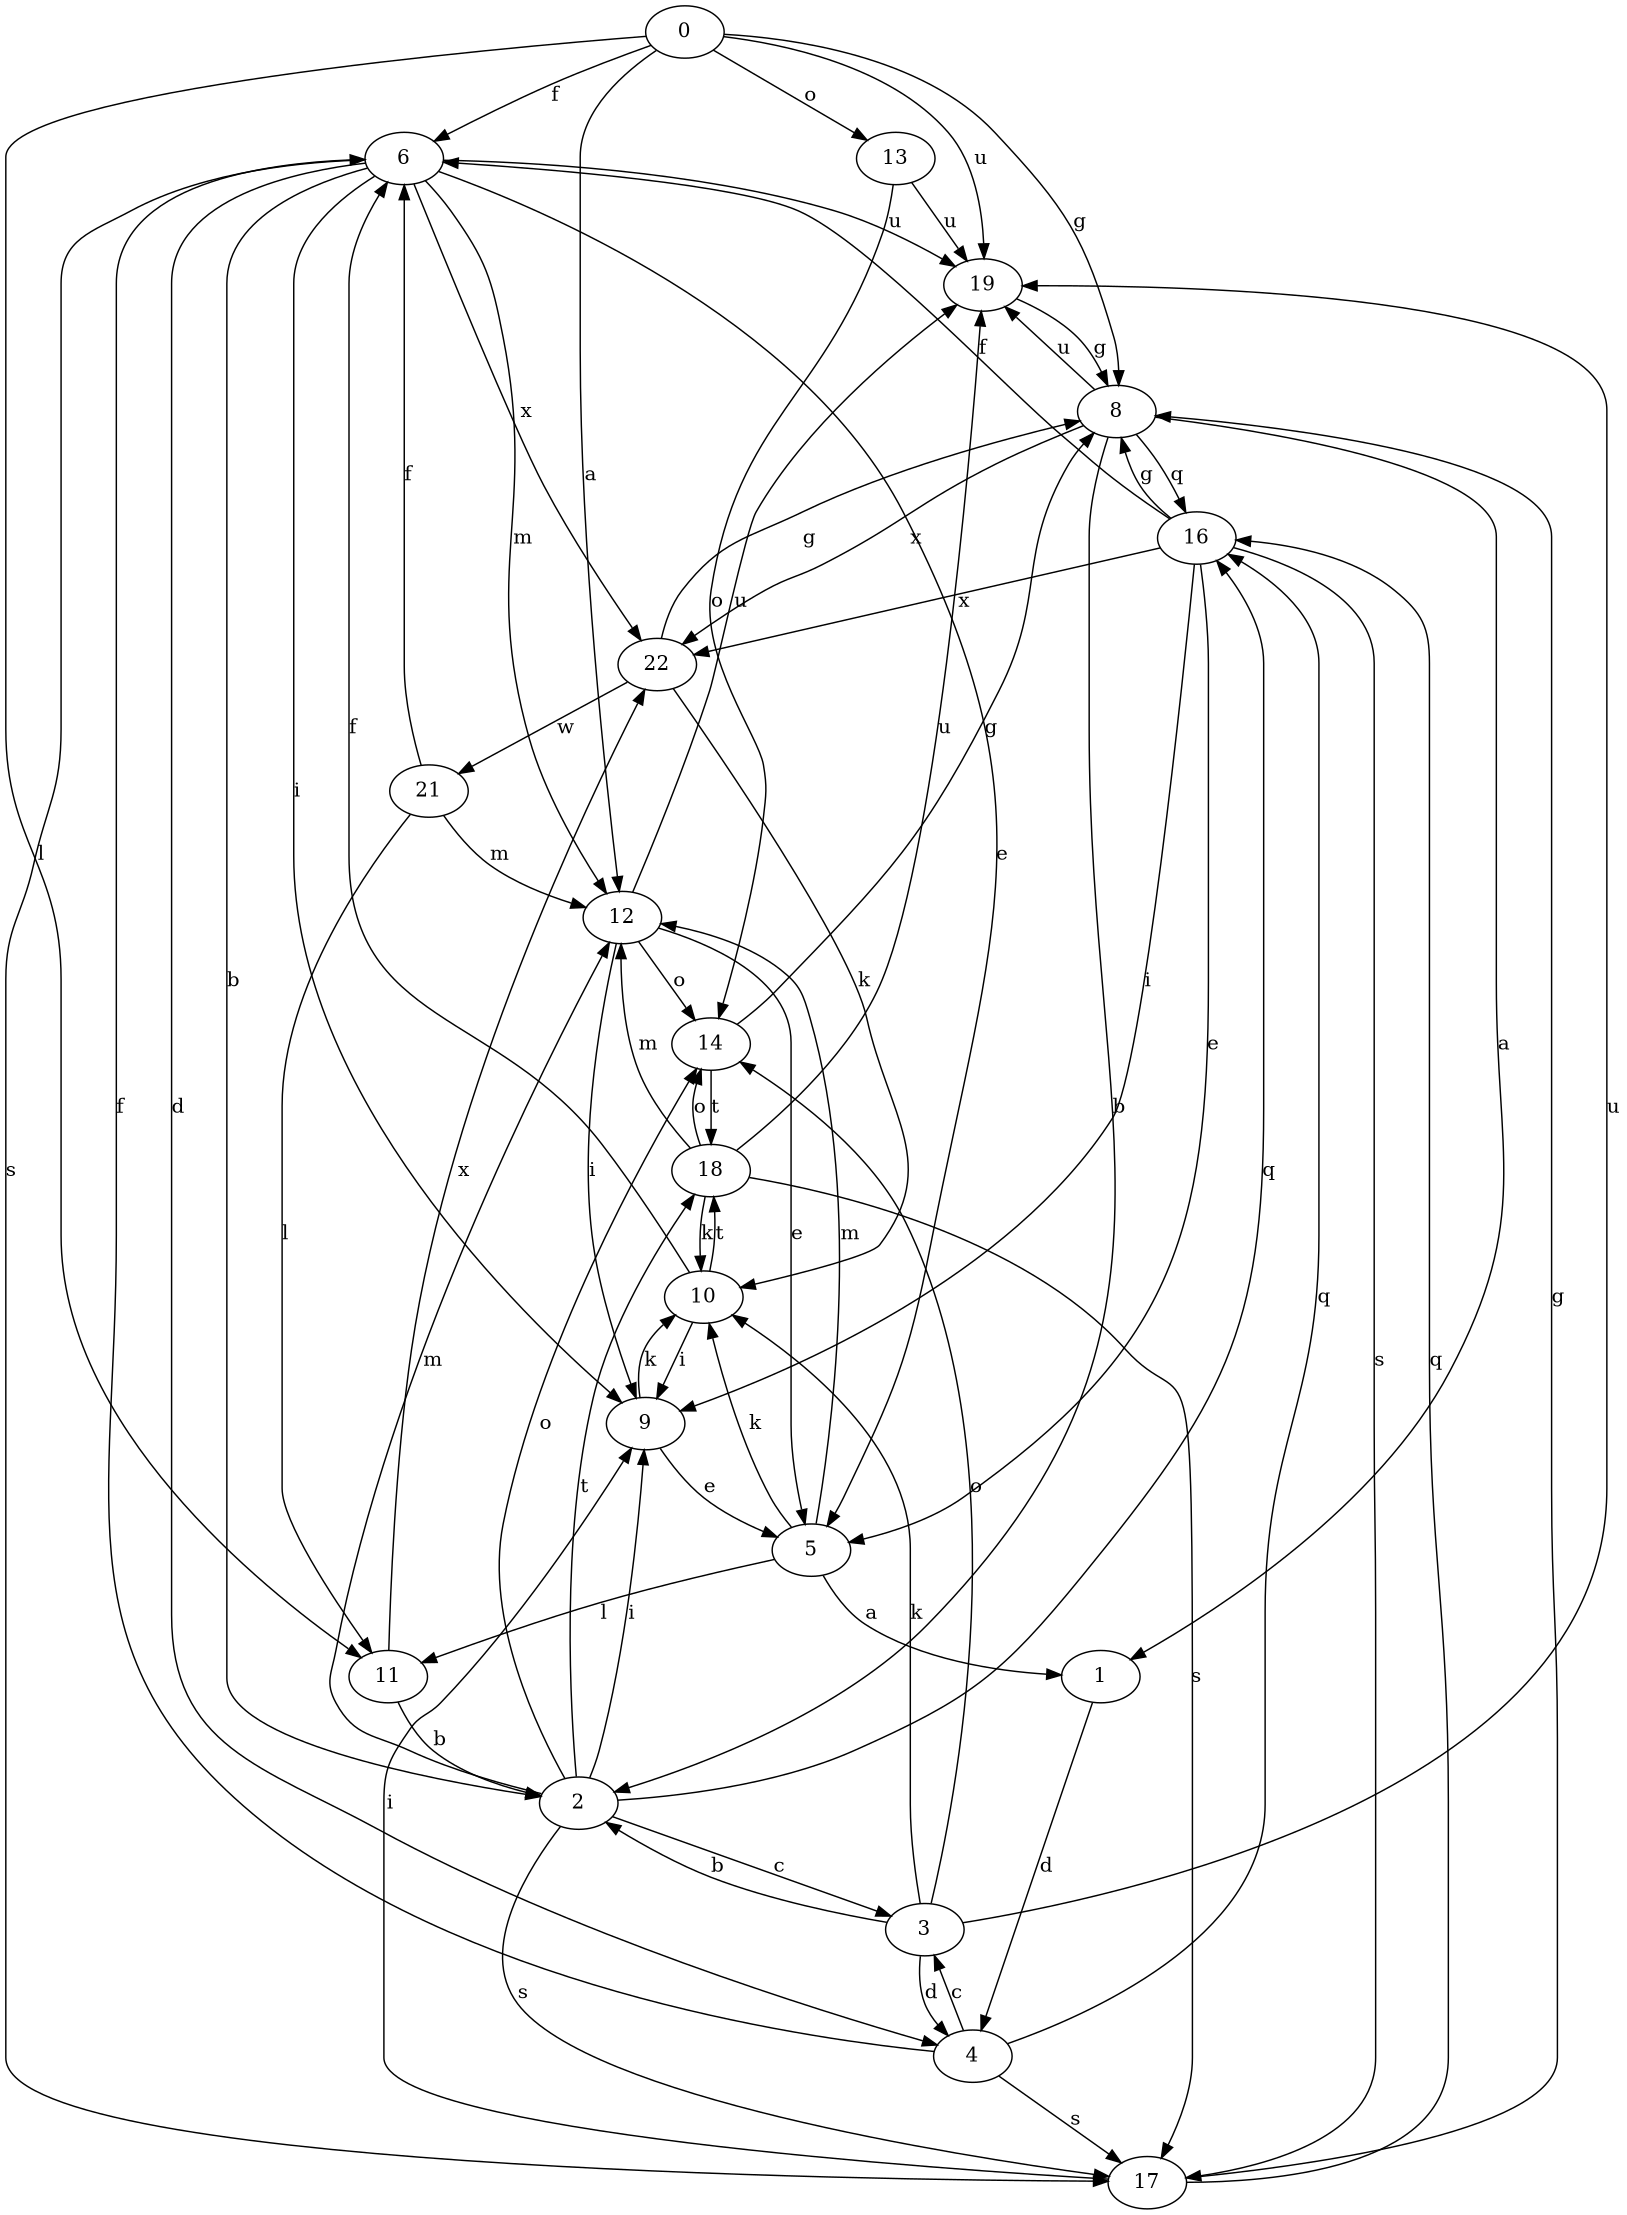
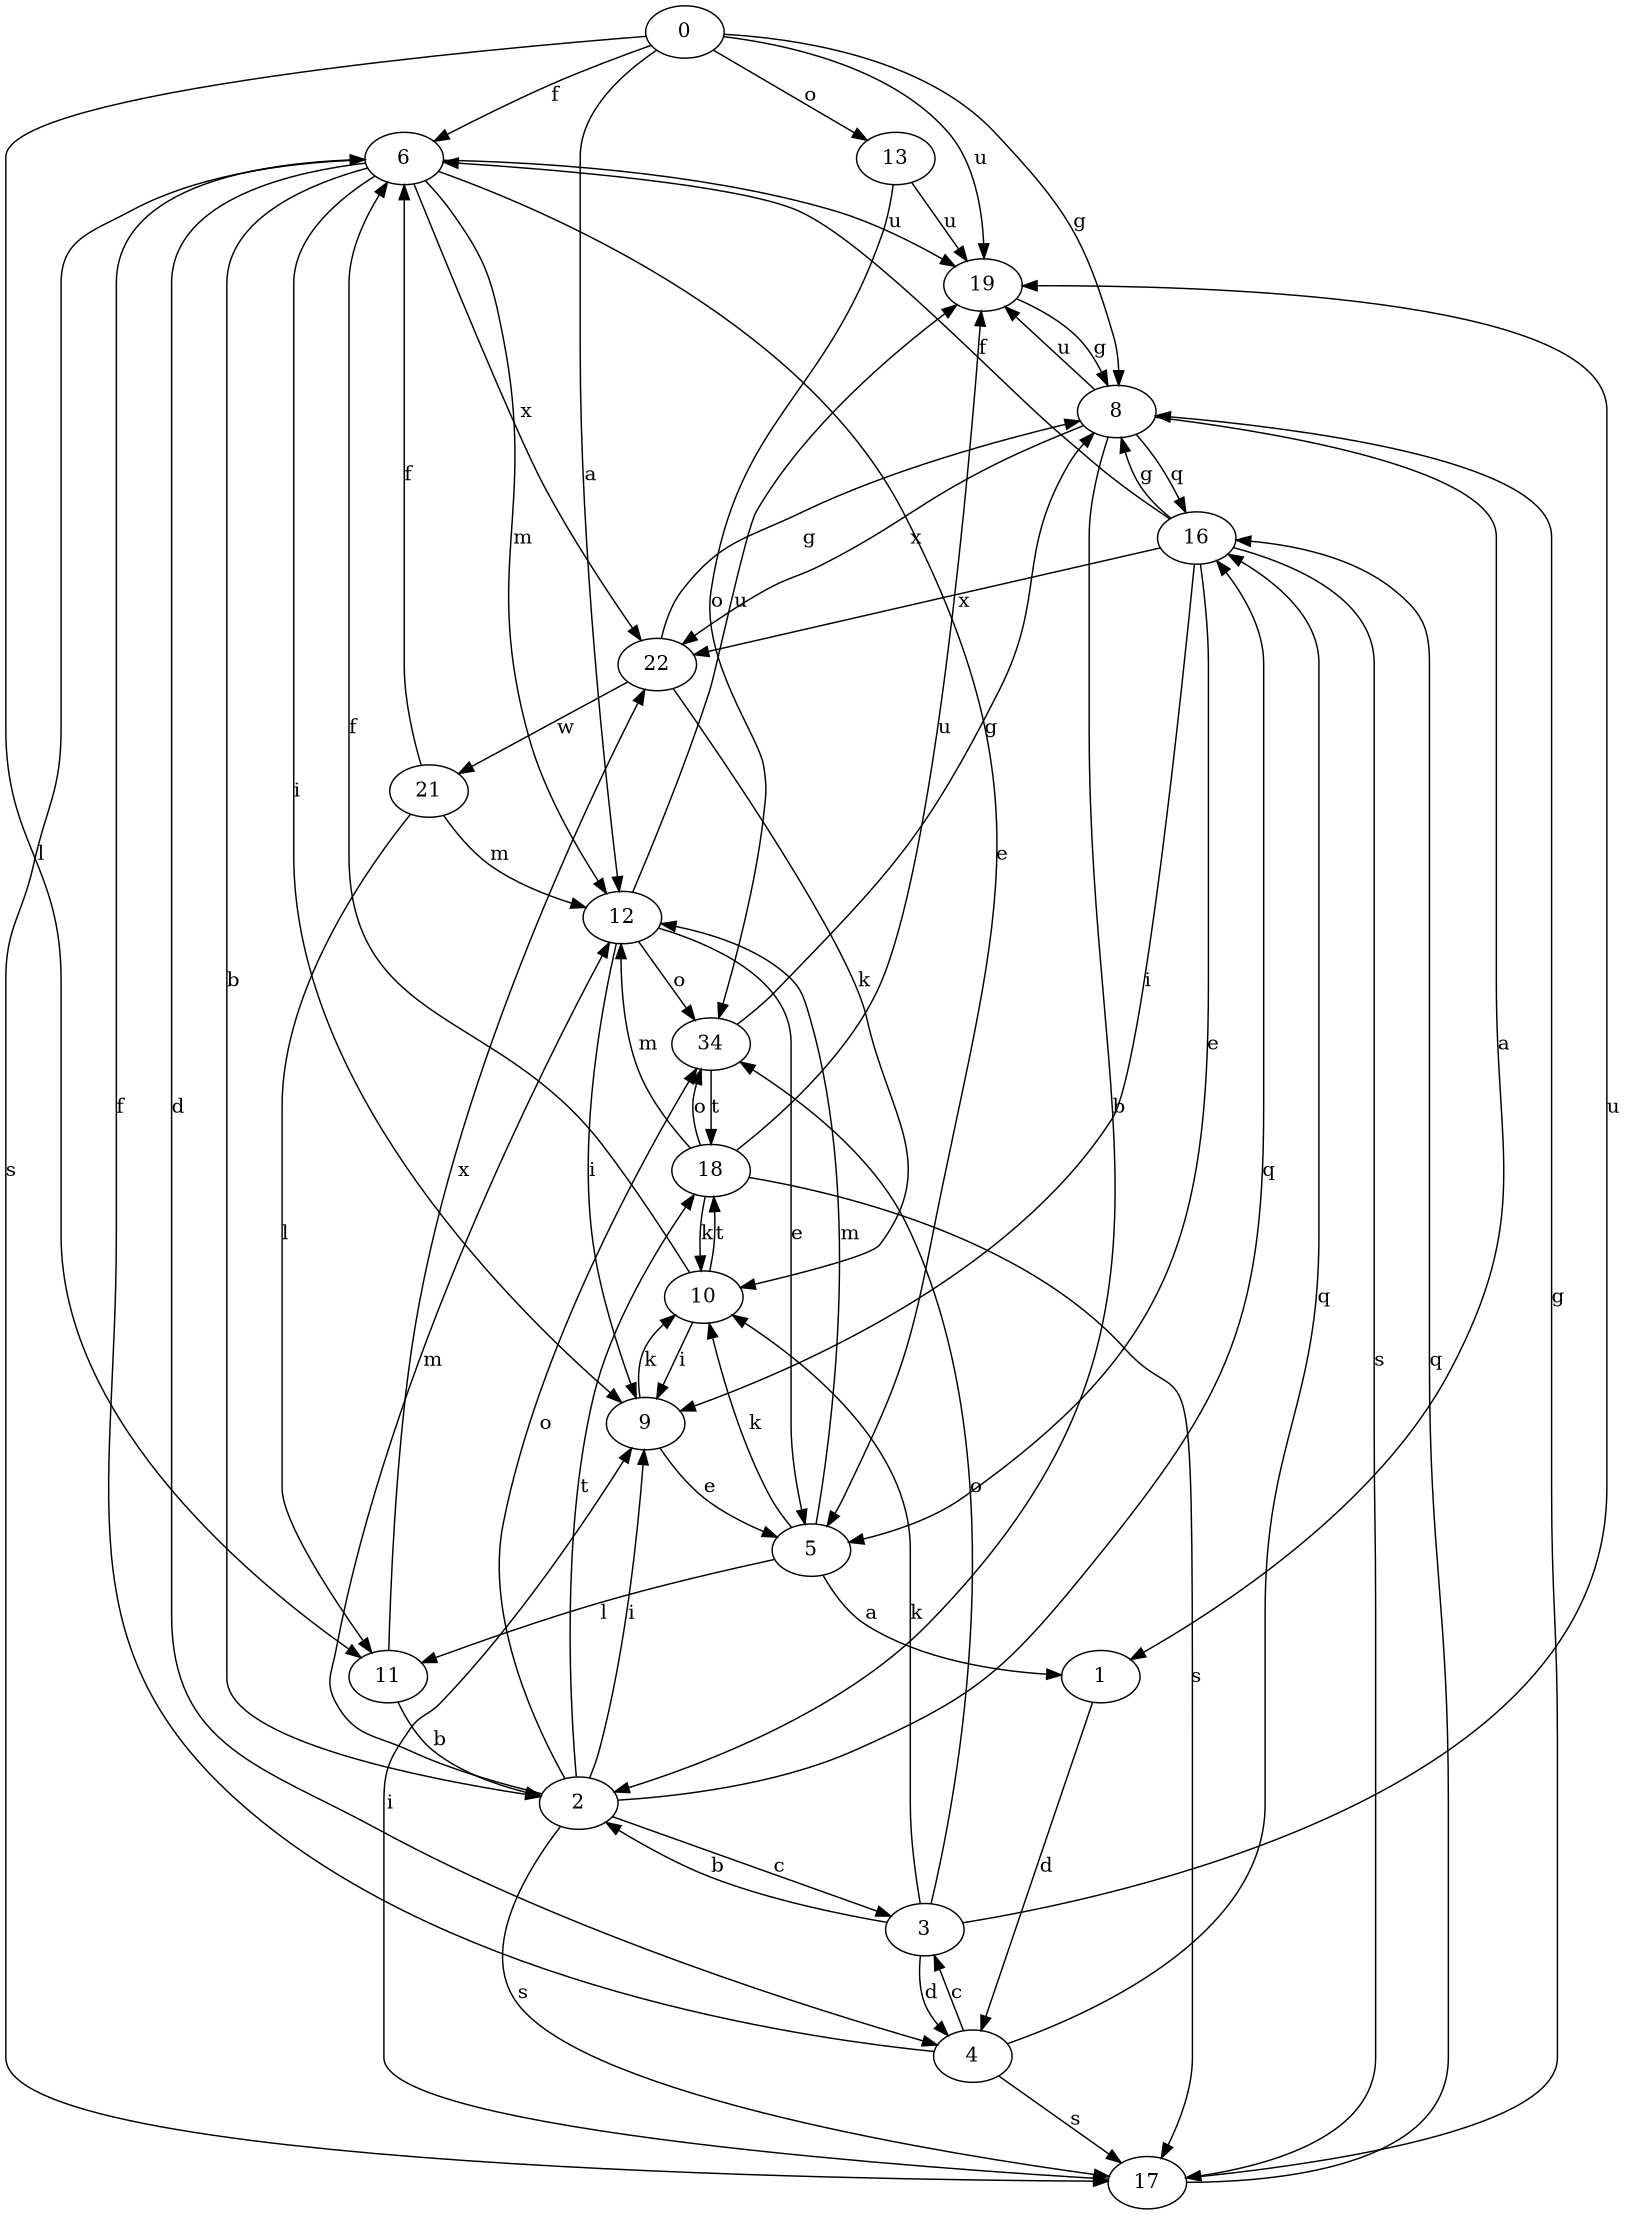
(711, 1044) -> (711, 1044)
